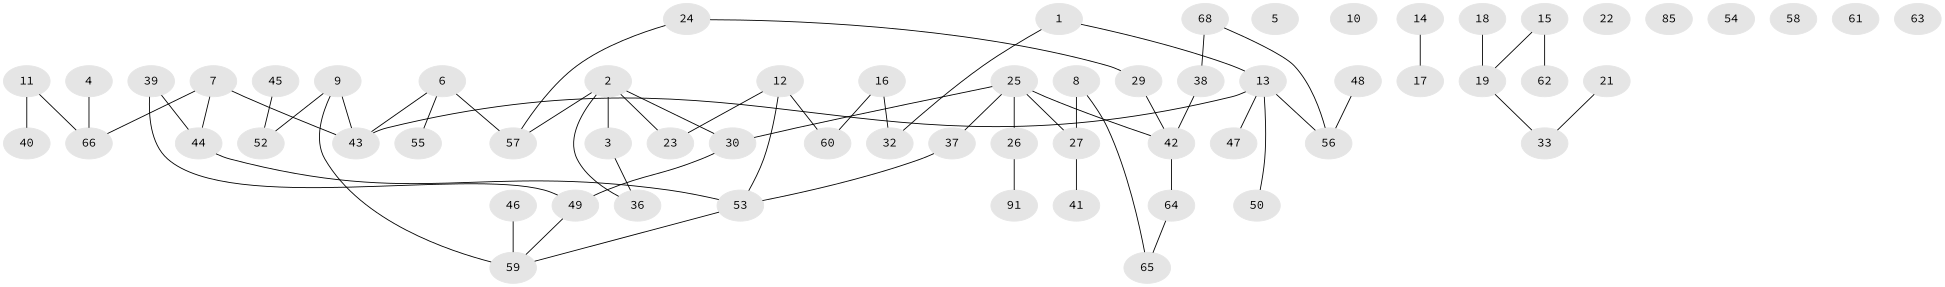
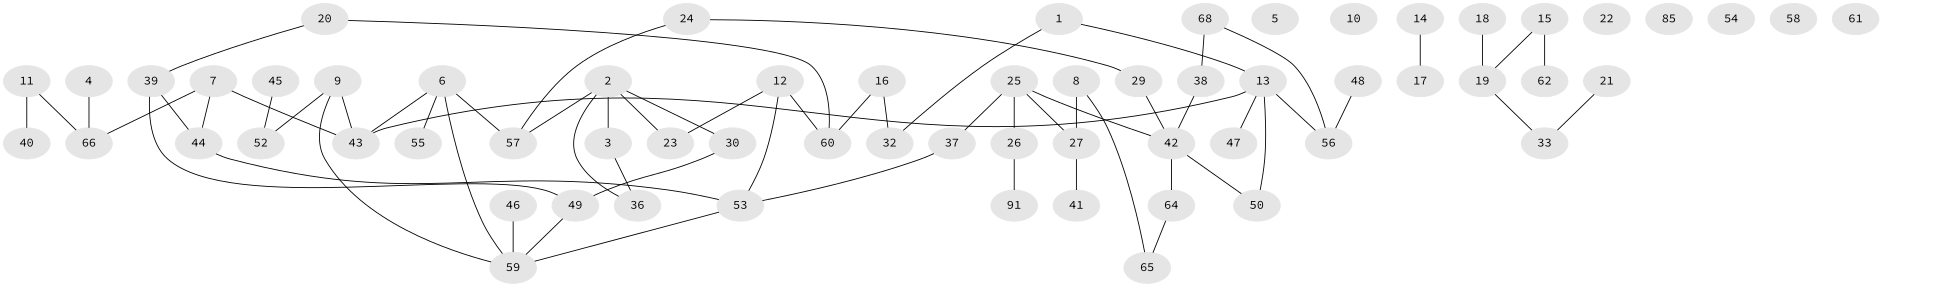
none -> (325, 19)
(1918, 19) -> none
(873, 111) -> none
none -> (464, 174)
none -> (1214, 175)
